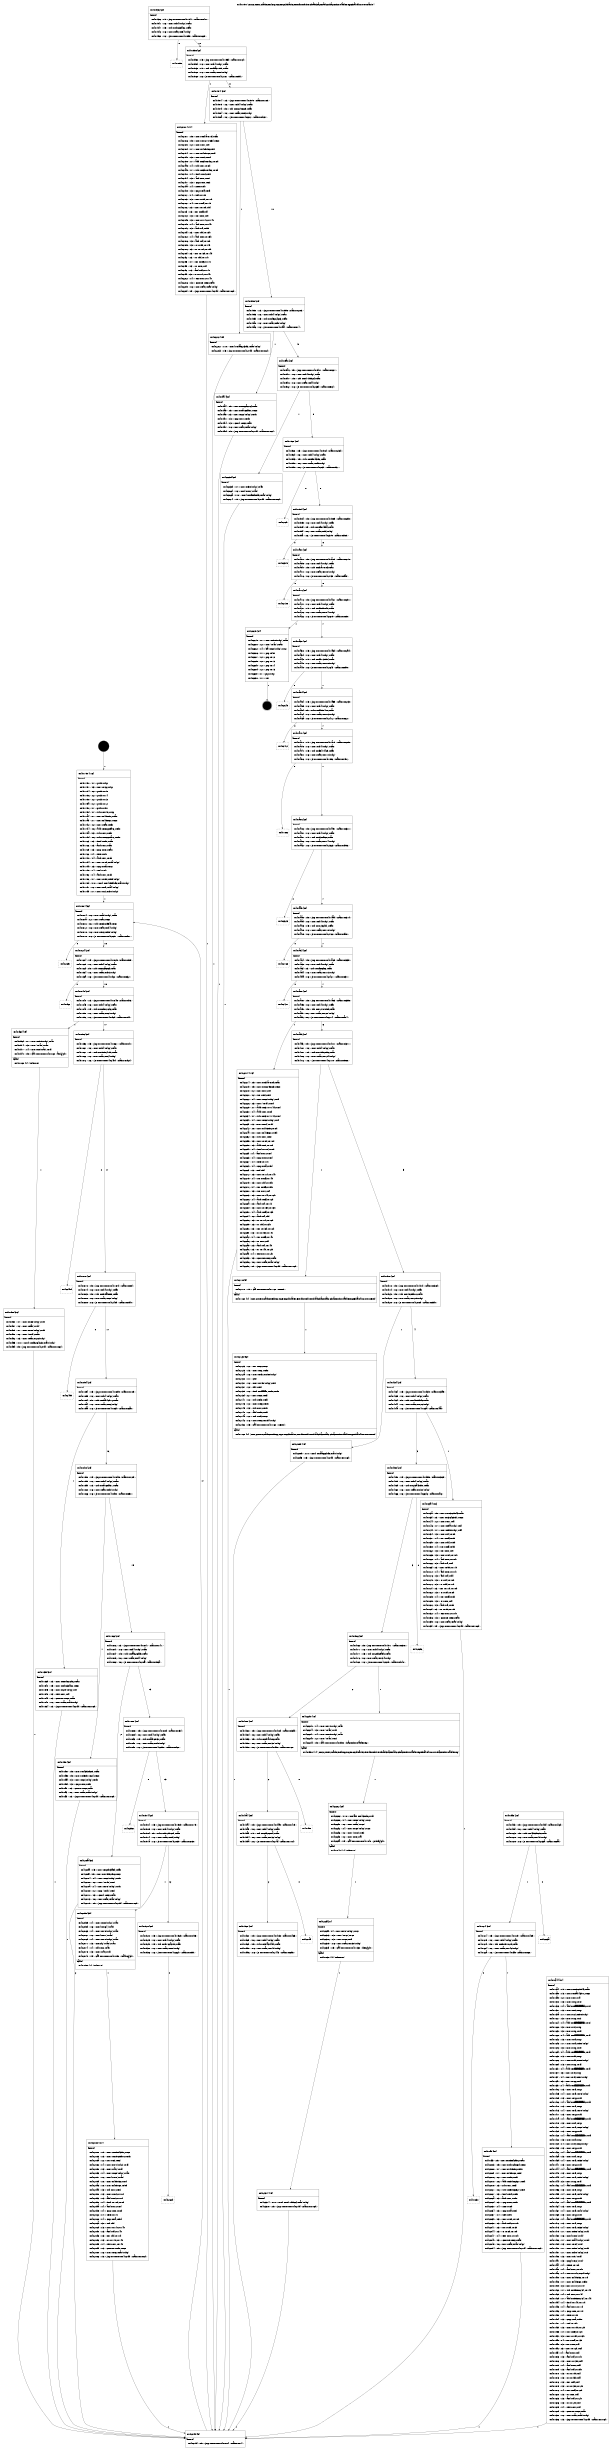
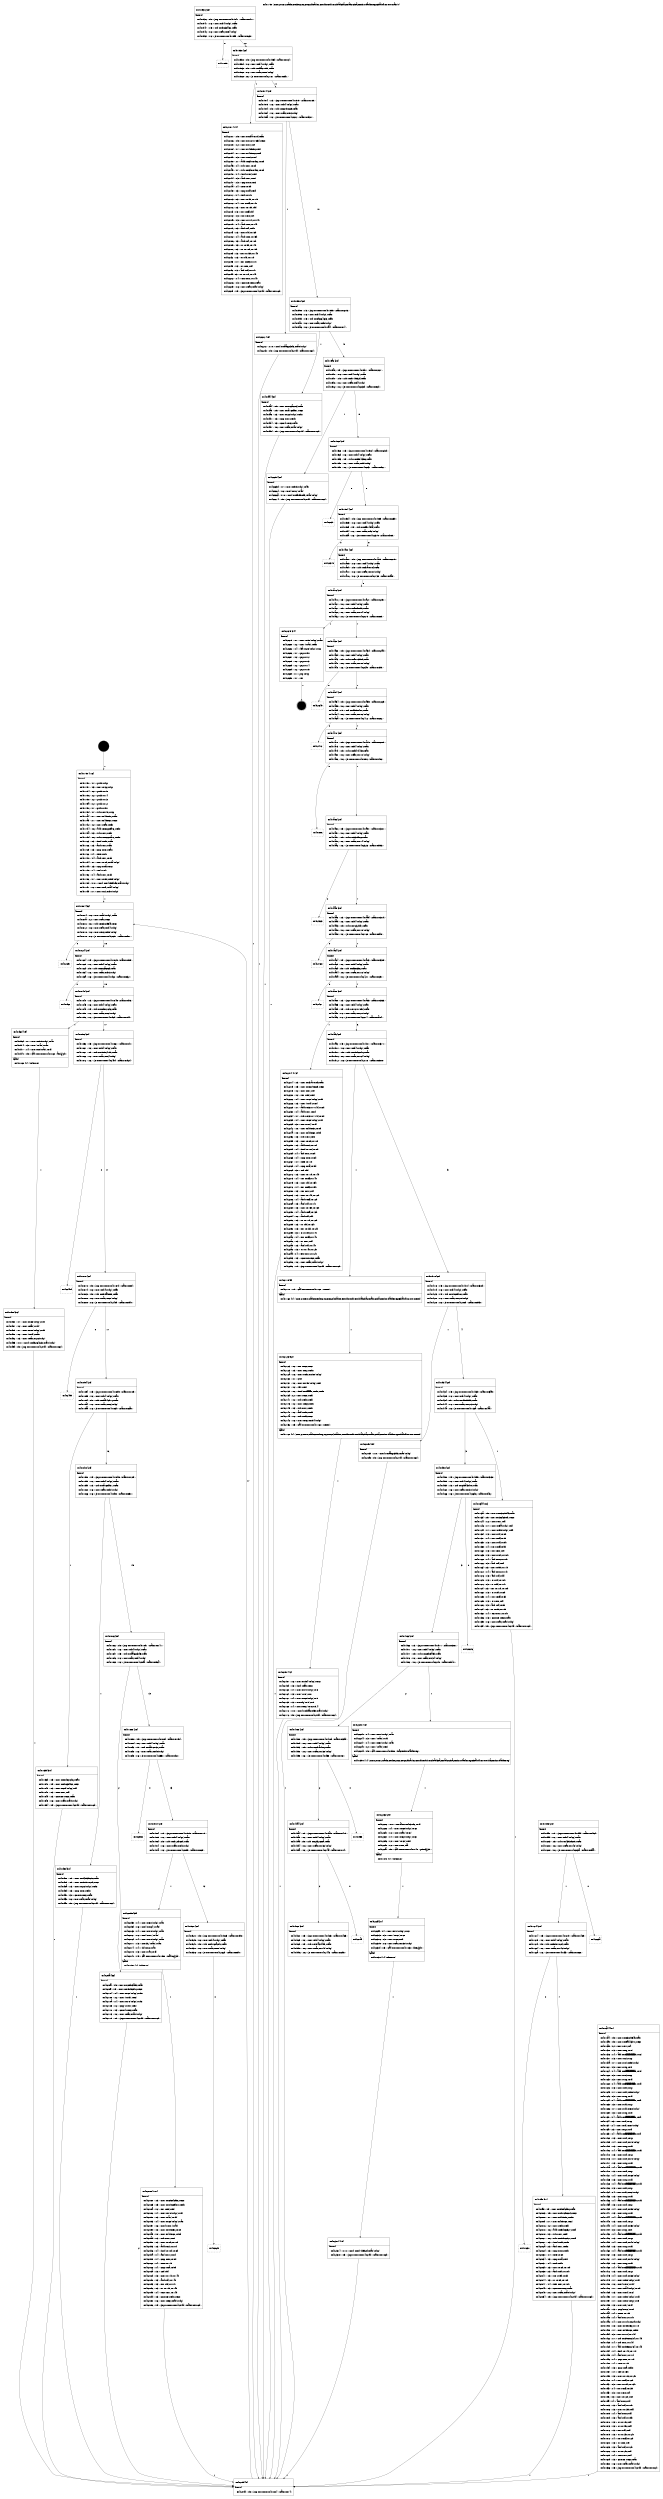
(283, 604) -> none
none -> (307, 1694)
